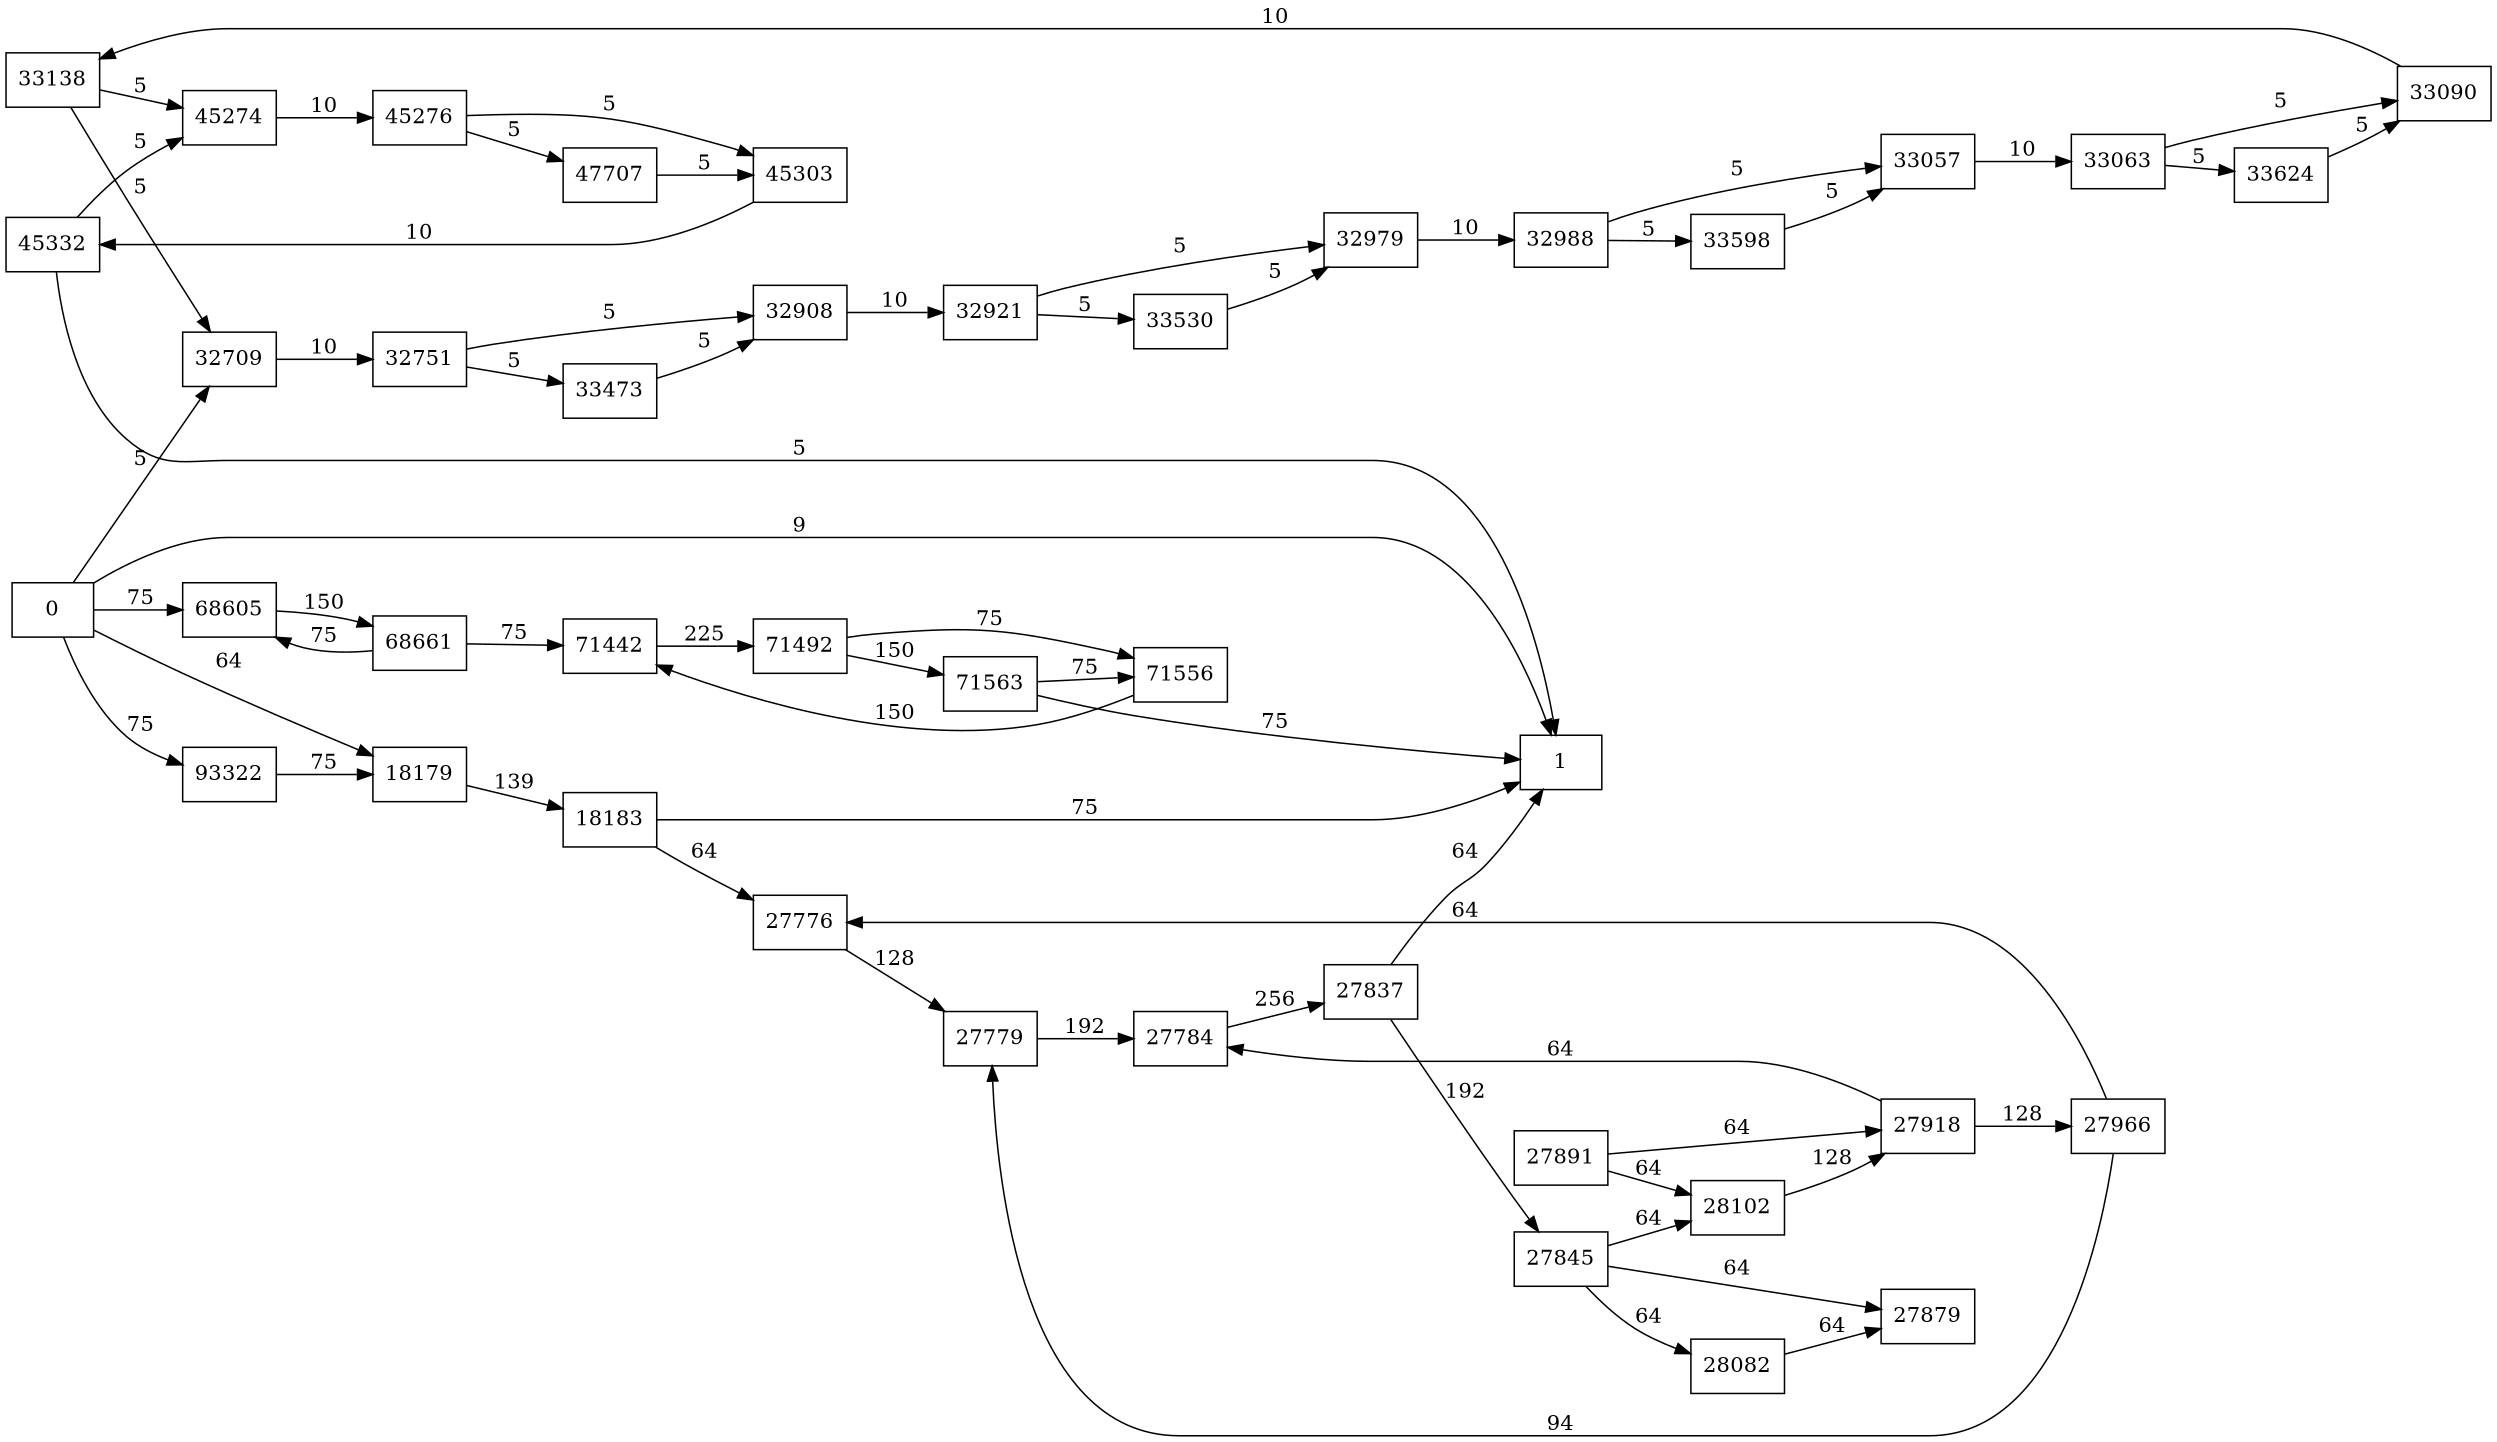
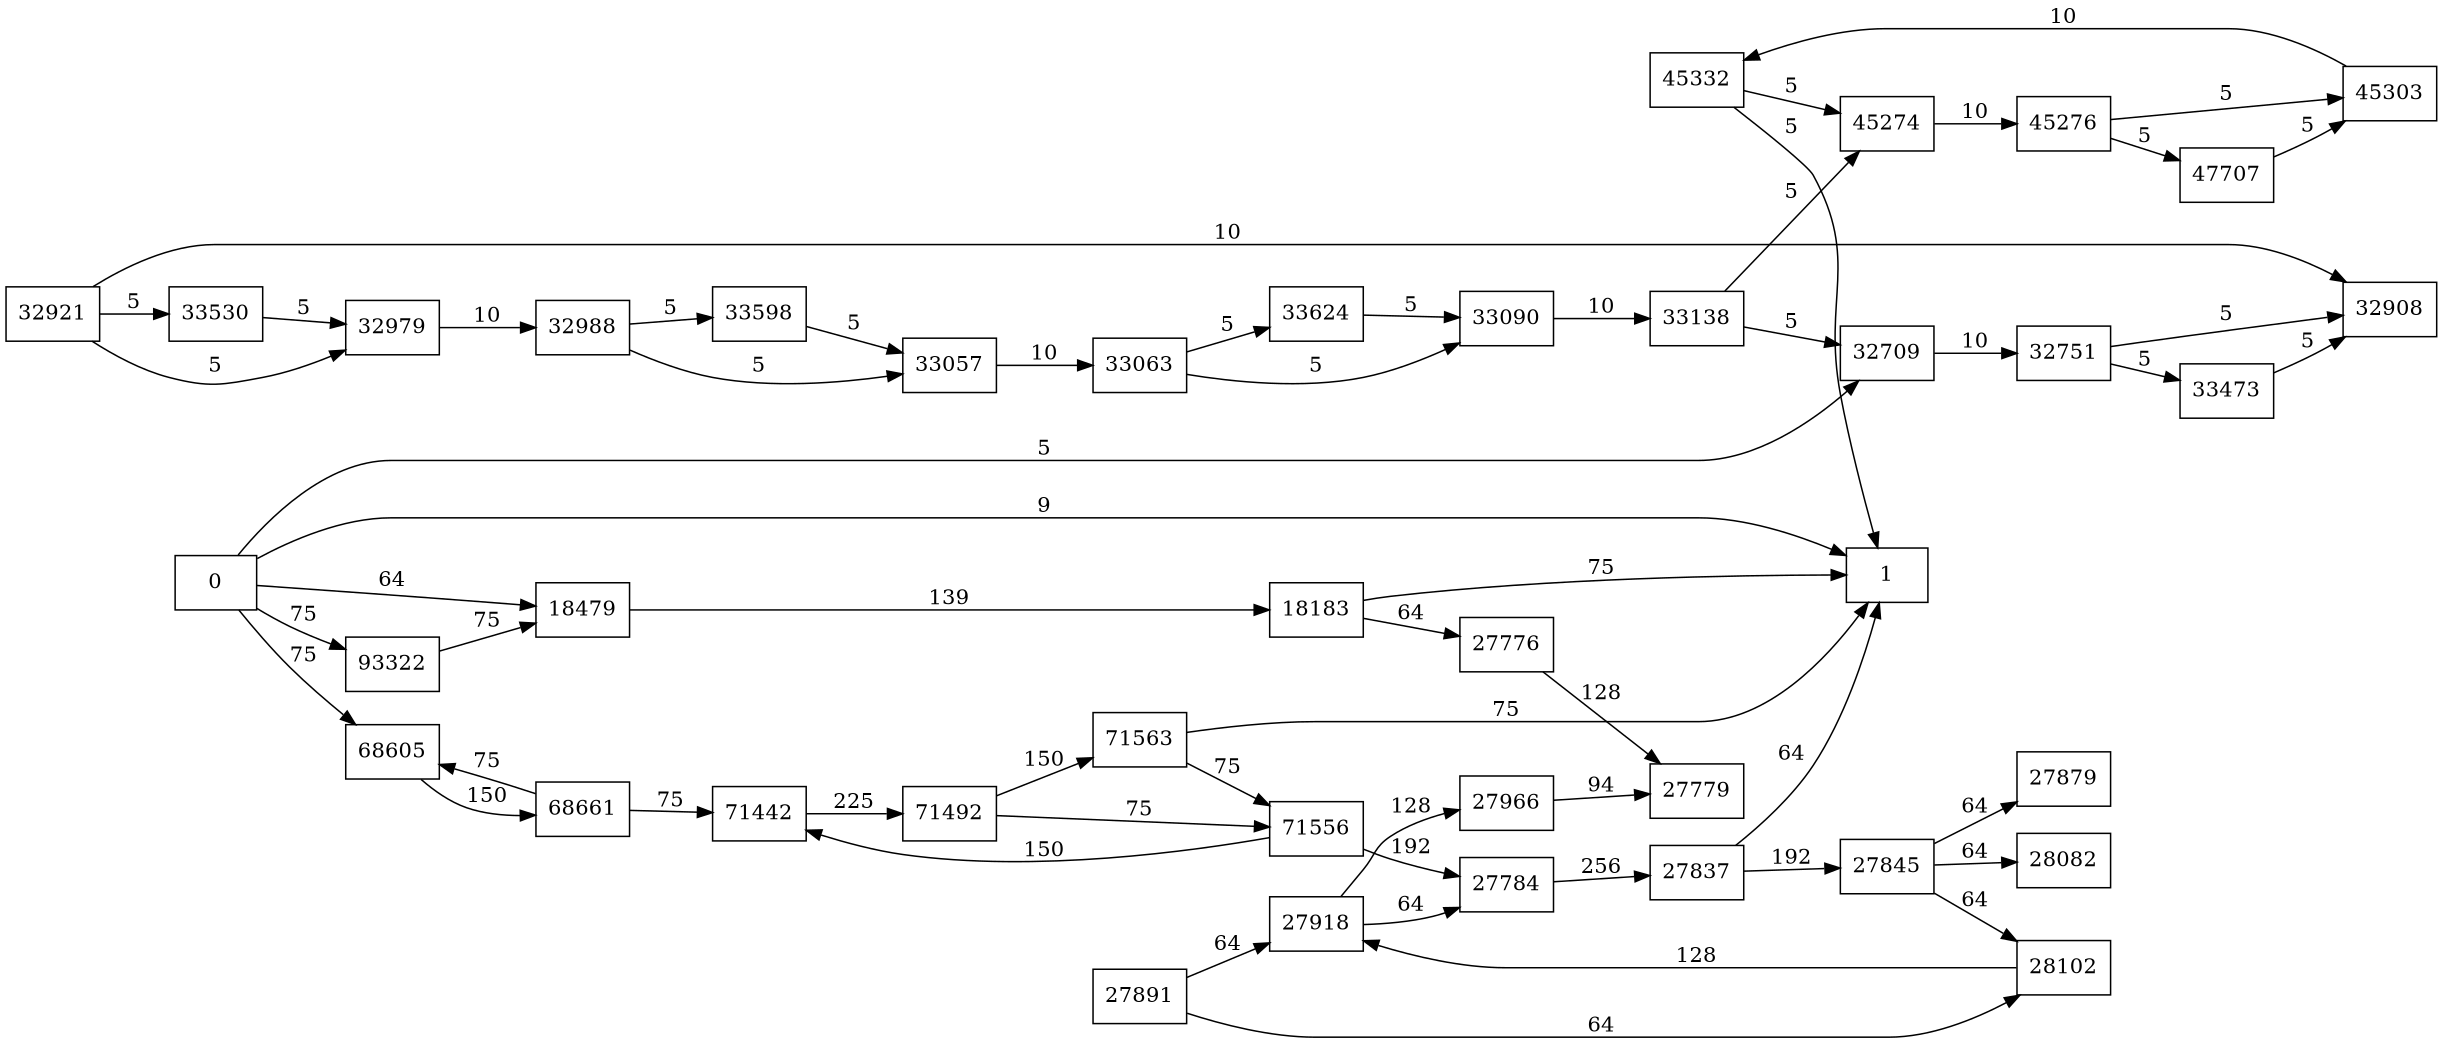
(887, 313) -> (1211, 245)
(420, 774) -> (583, 610)
(1528, 922) -> none
(1077, 1039) -> (1403, 863)
(1825, 1343) -> none
